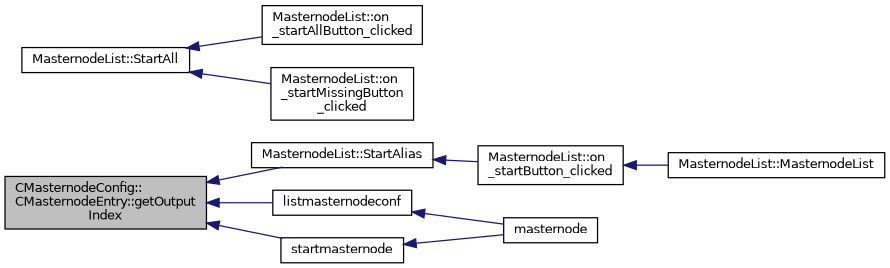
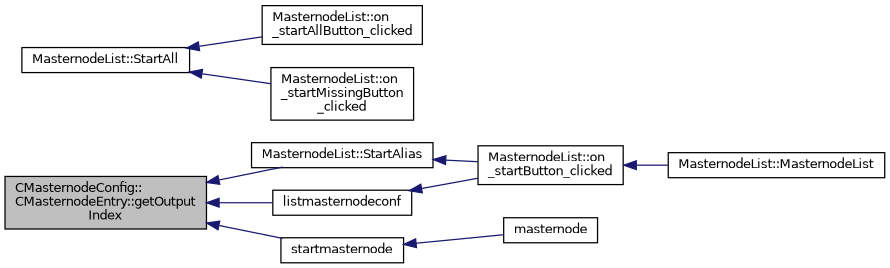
(464, 219) -> (450, 183)
